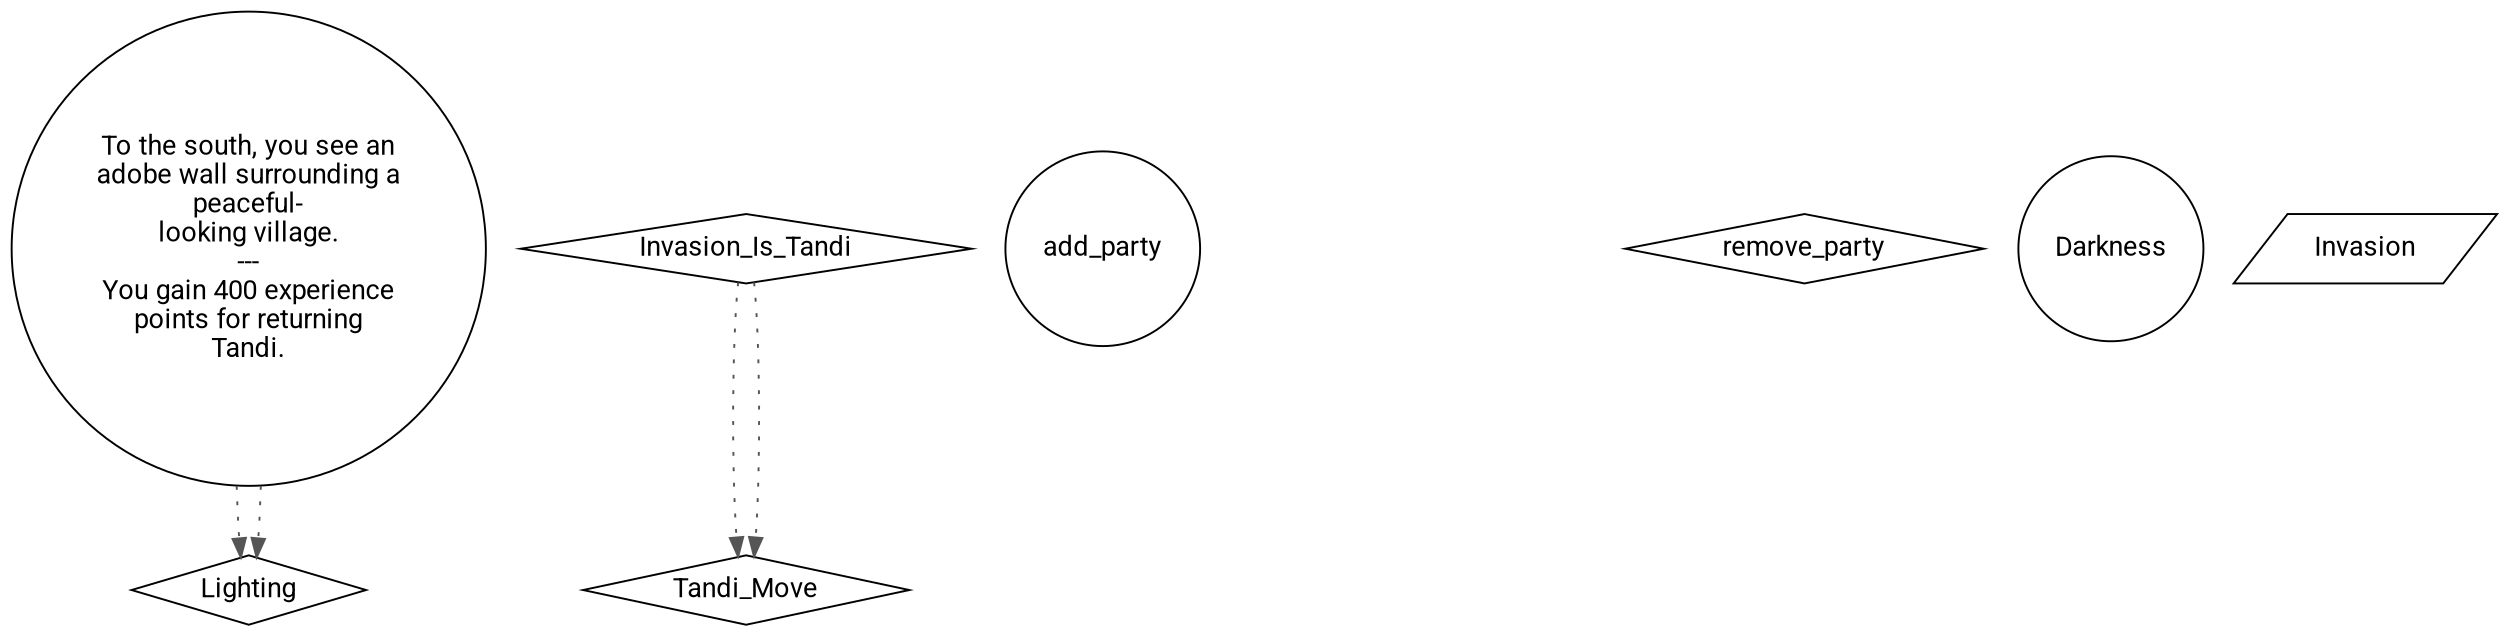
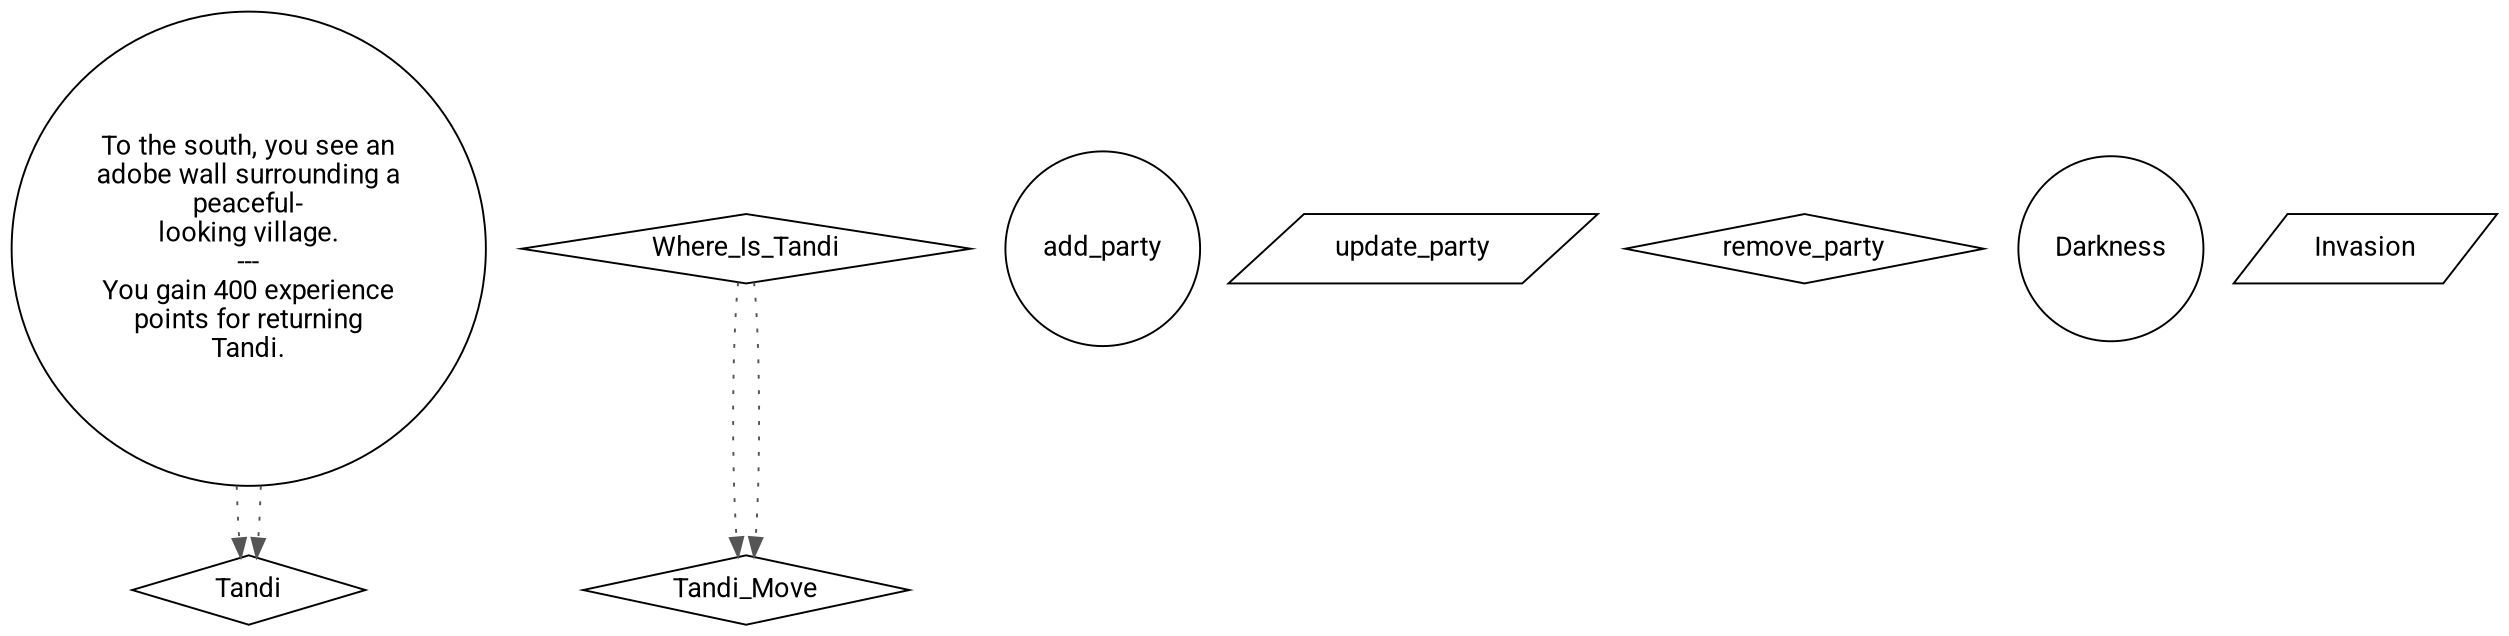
(746, 249) -> (746, 249)
none -> (1413, 249)
(249, 590) -> (249, 590)
